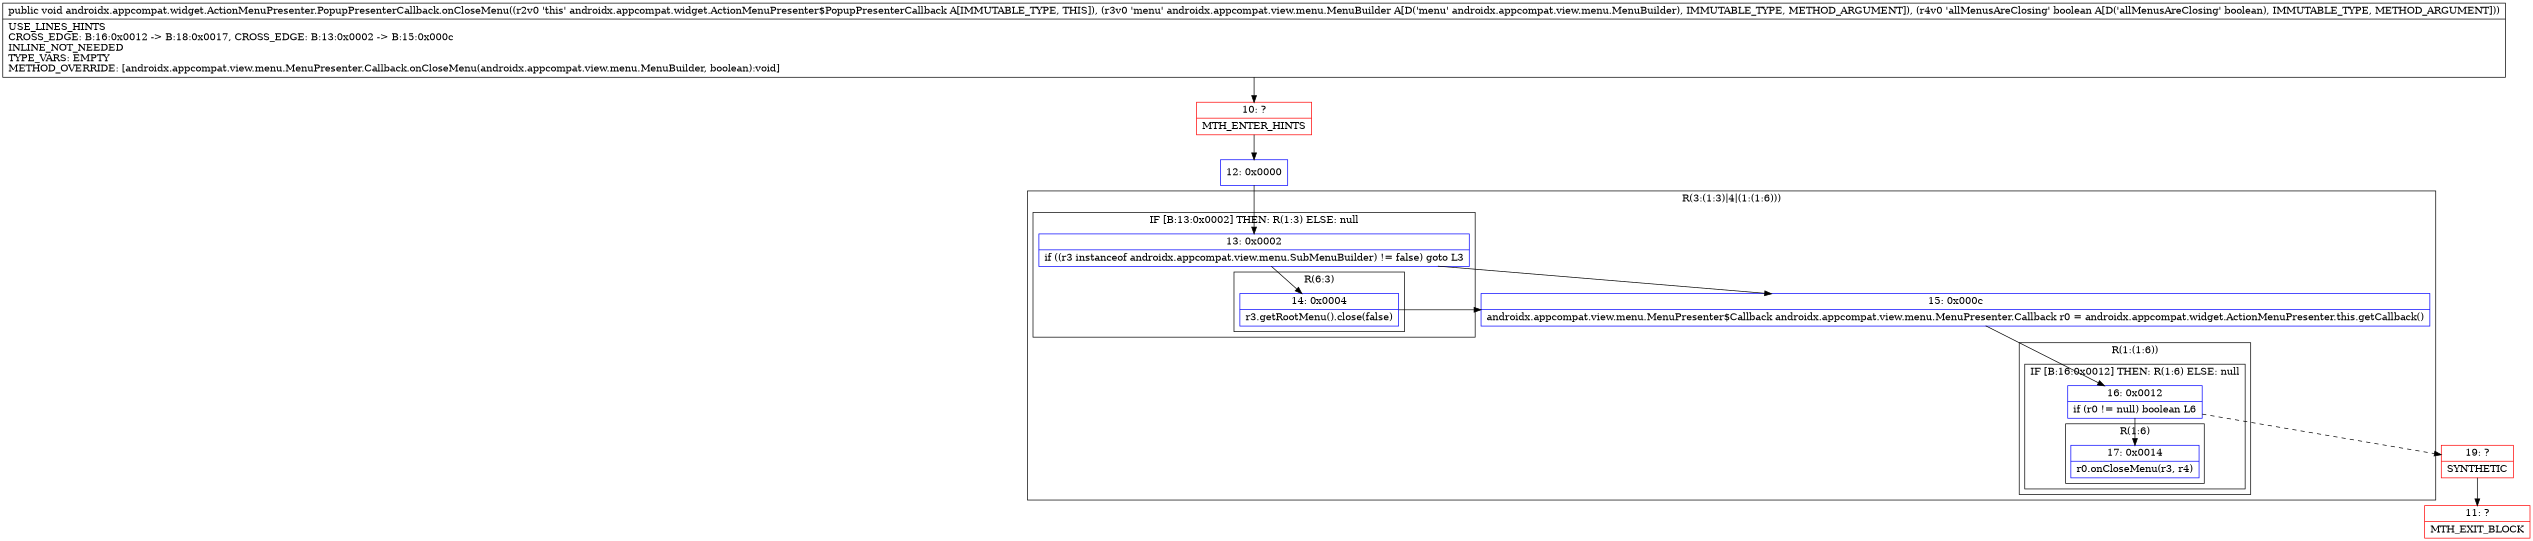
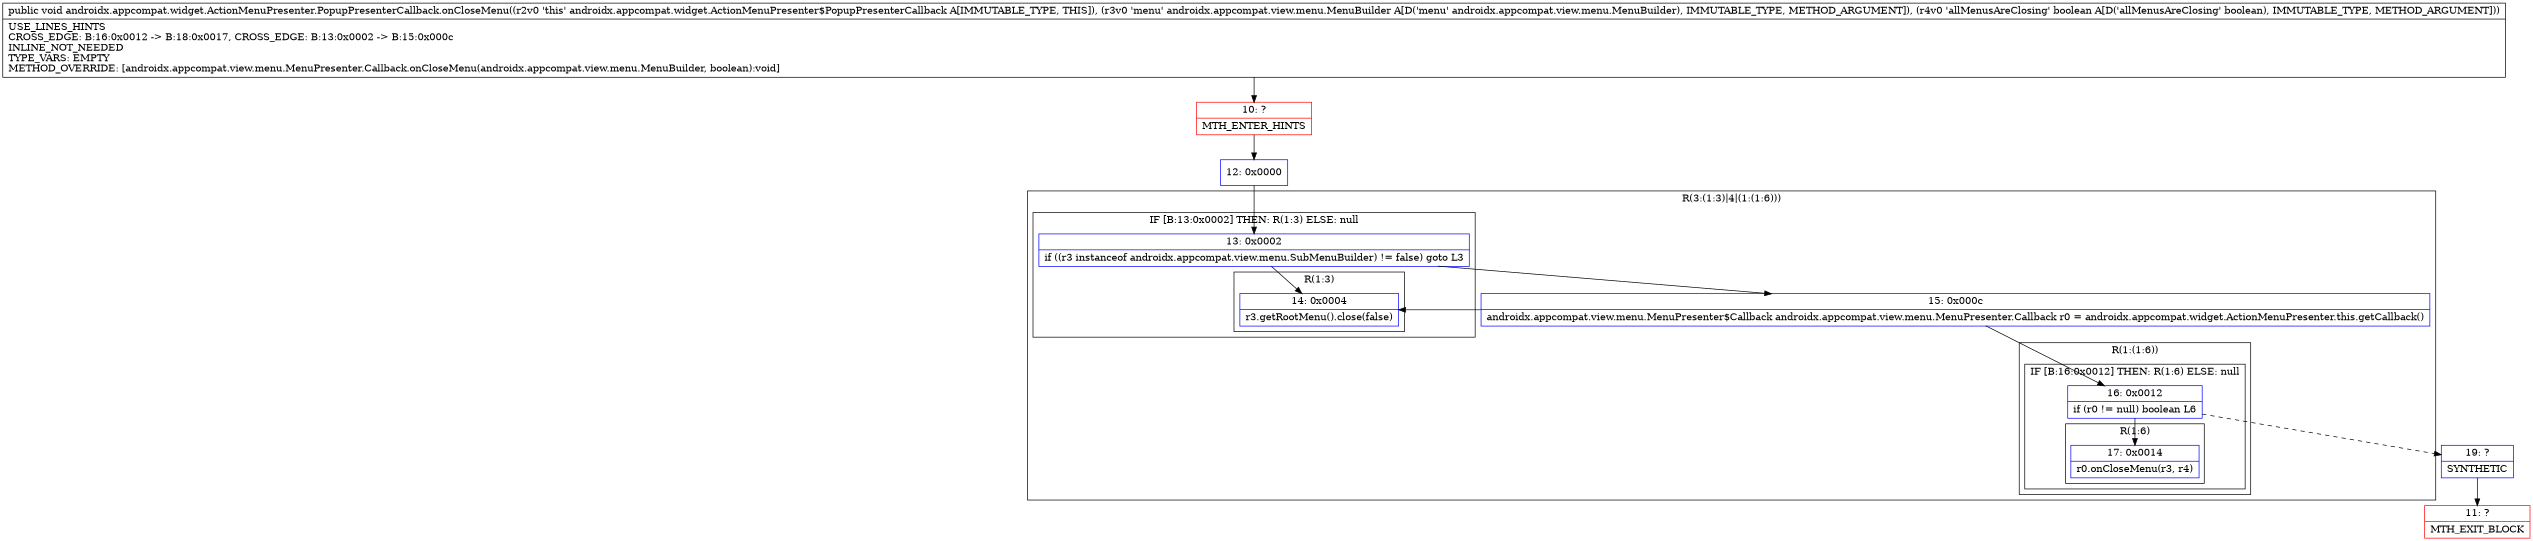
(1319, 280) -> (1319, 280)
(1436, 310) -> (1443, 310)
(2477, 462) -> (2477, 462)
